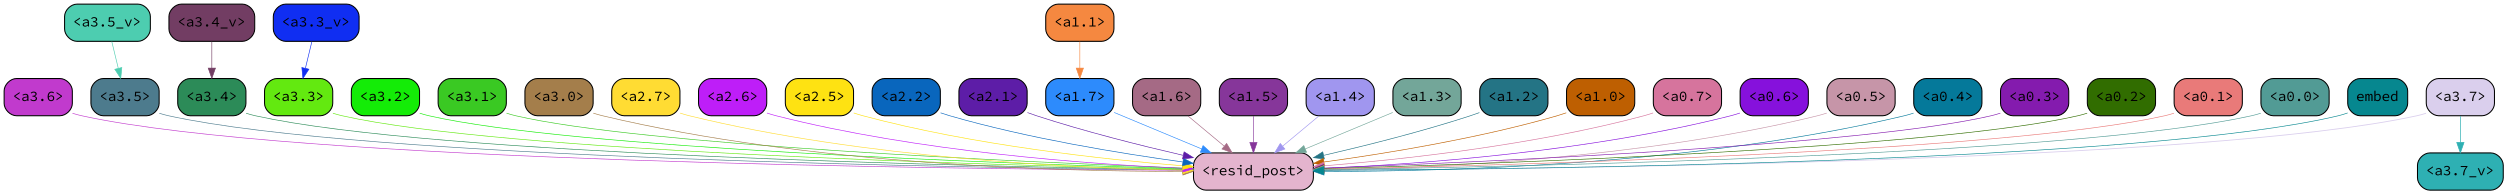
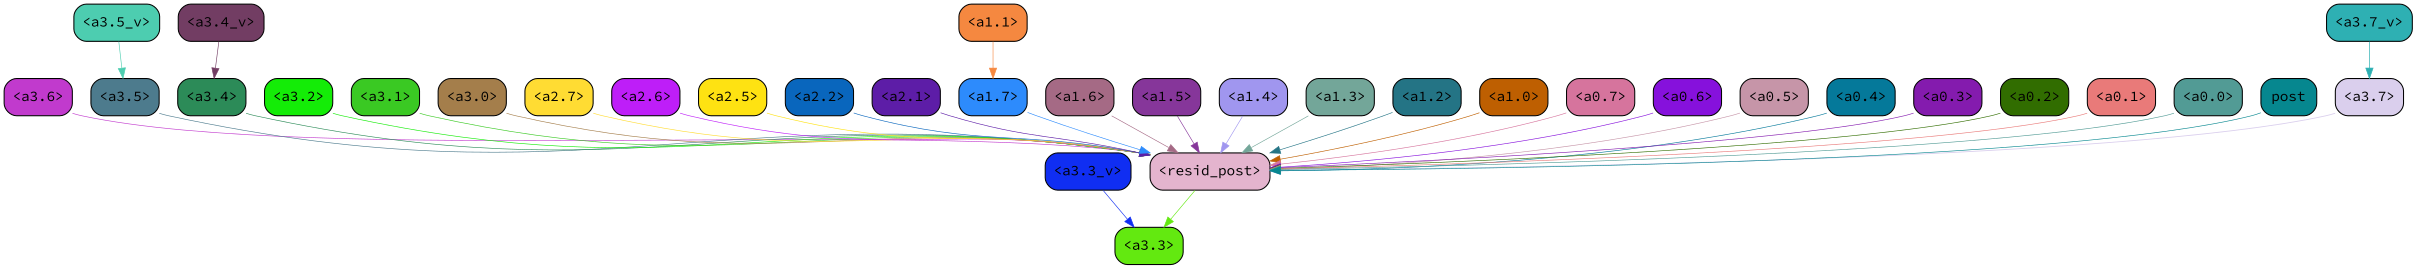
(2378, 97) -> (2289, 97)
(2460, 129) -> (2369, 55)
(544, 141) -> (1183, 205)
